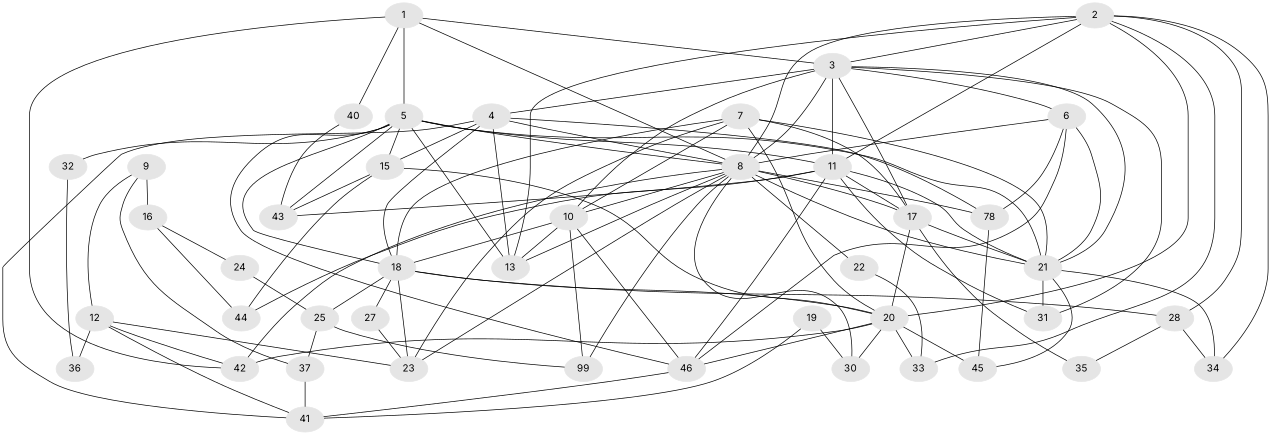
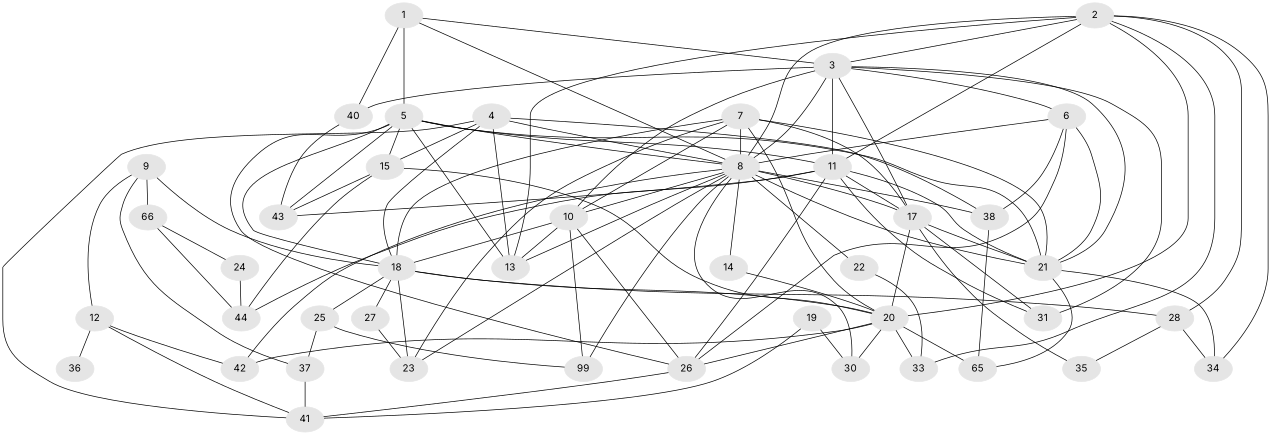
(662, 91) -> (579, 80)
(29, 118) -> none
none -> (741, 143)
(68, 167) -> none
(148, 217) -> (148, 217)
(990, 217) -> (990, 217)
none -> (277, 247)
none -> (729, 268)
(279, 292) -> (241, 293)
(1043, 298) -> (978, 268)
(252, 344) -> none
(687, 369) -> (687, 369)
(978, 369) -> (978, 369)
